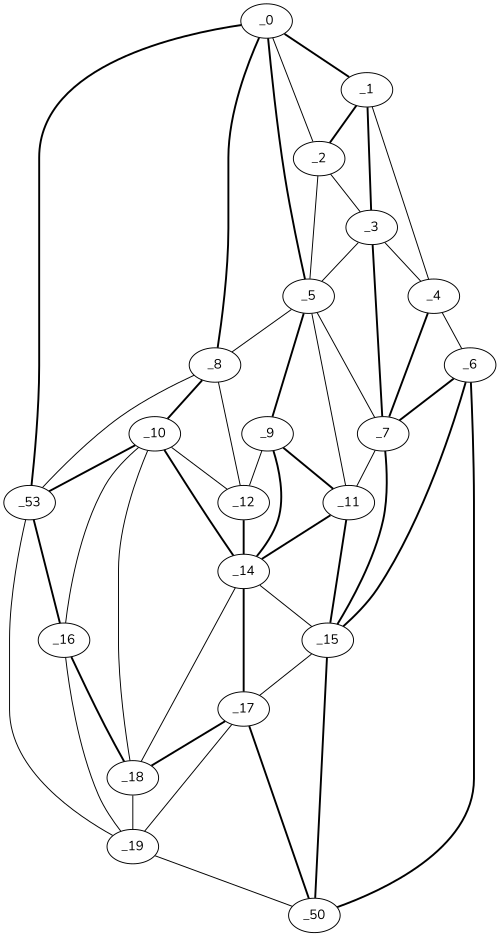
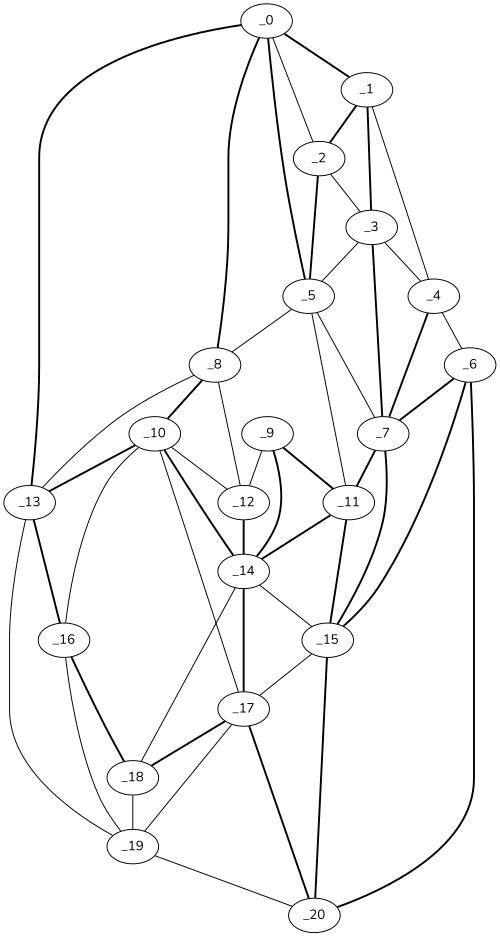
(314, 227) -> (314, 227)
(288, 365) -> none
(366, 468) -> (366, 468)
(30, 503) -> (30, 503)
(118, 604) -> (199, 571)
(314, 915) -> (314, 915)
